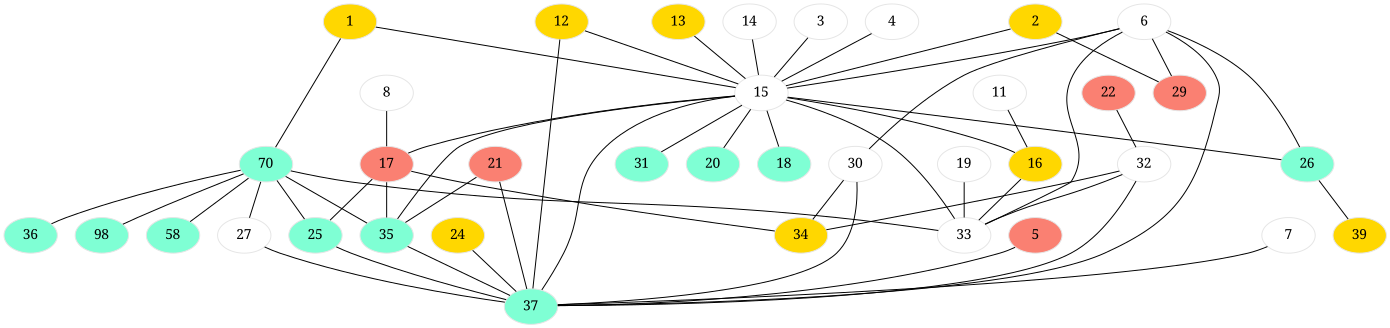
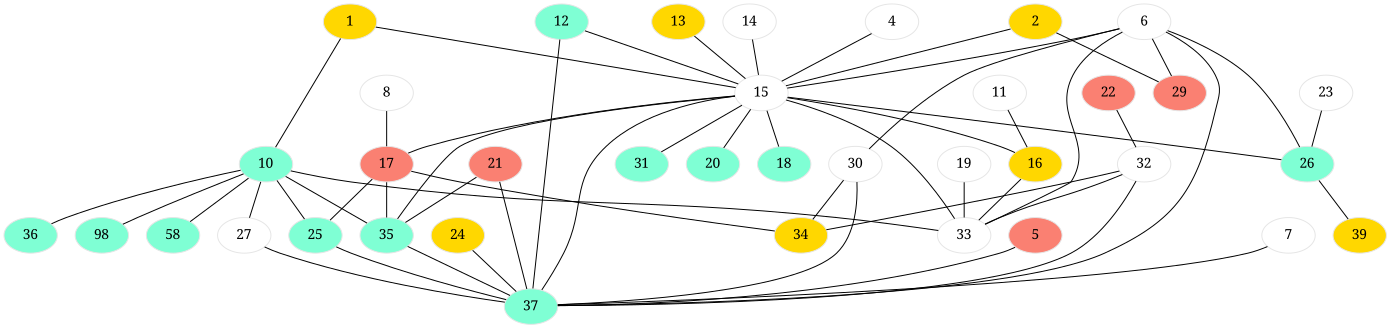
(562, 22) -> (562, 22)
(821, 22) -> none
none -> (1326, 93)
(266, 164) -> (266, 164)
